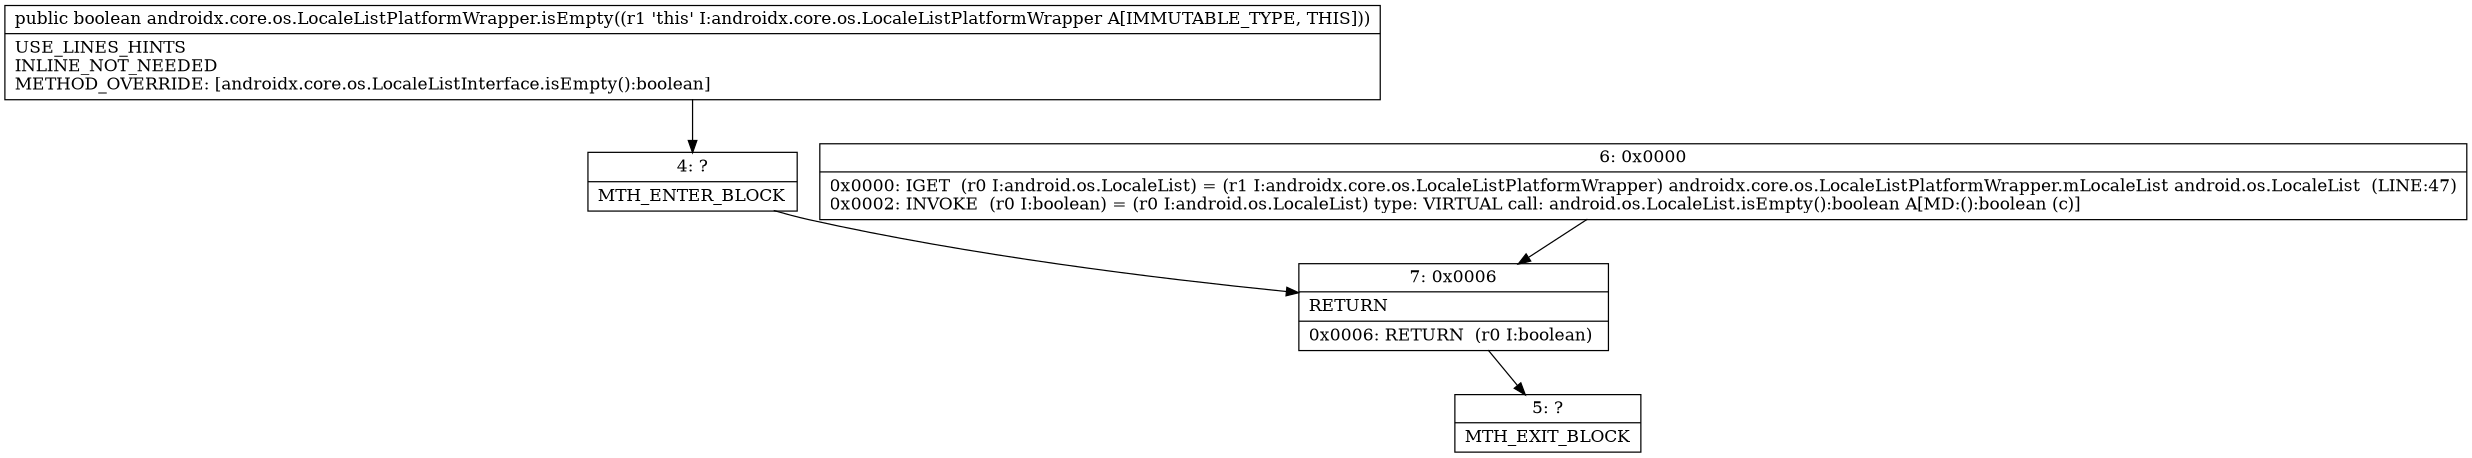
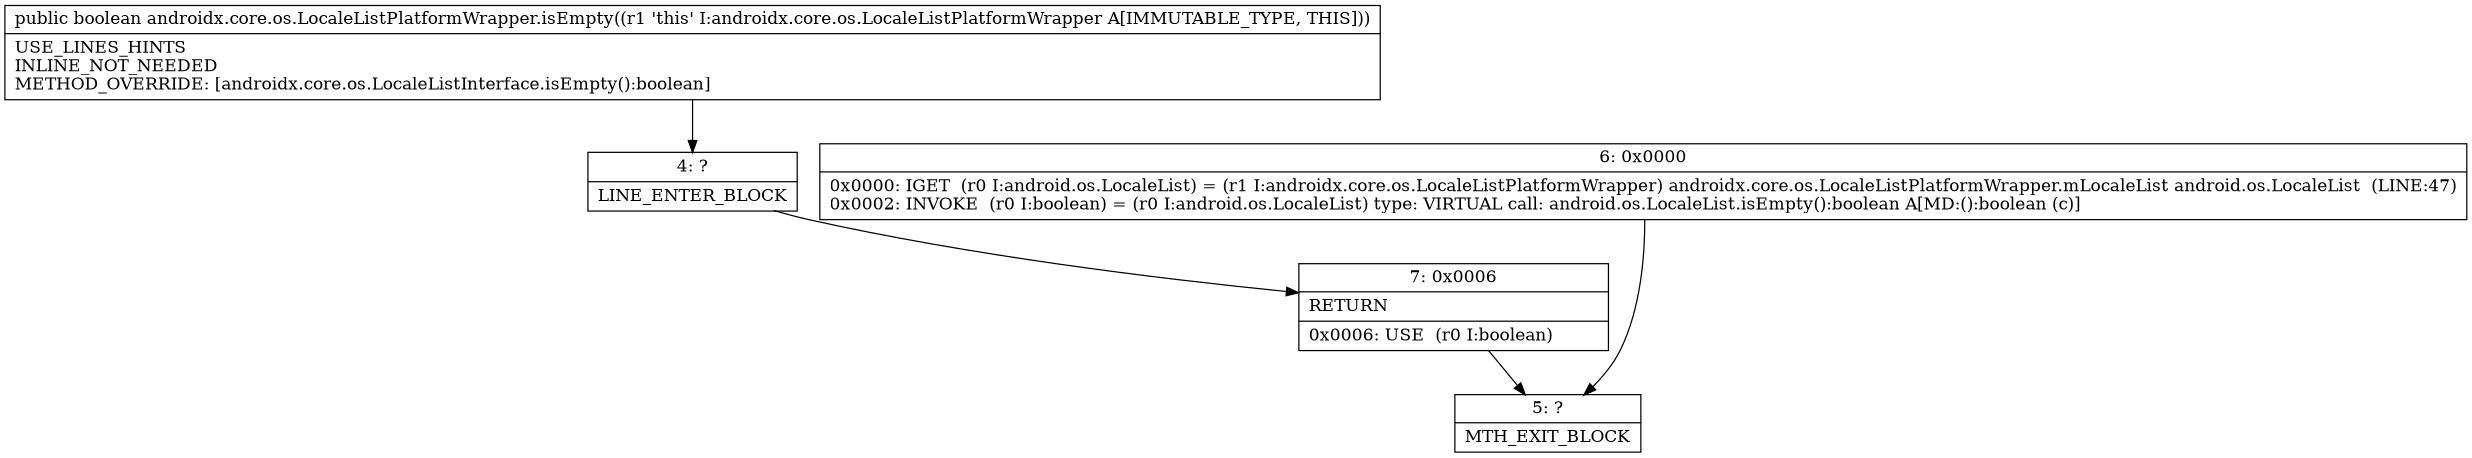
(692, 196) -> (693, 196)
(1558, 238) -> (1635, 309)
(1454, 335) -> (1434, 335)
